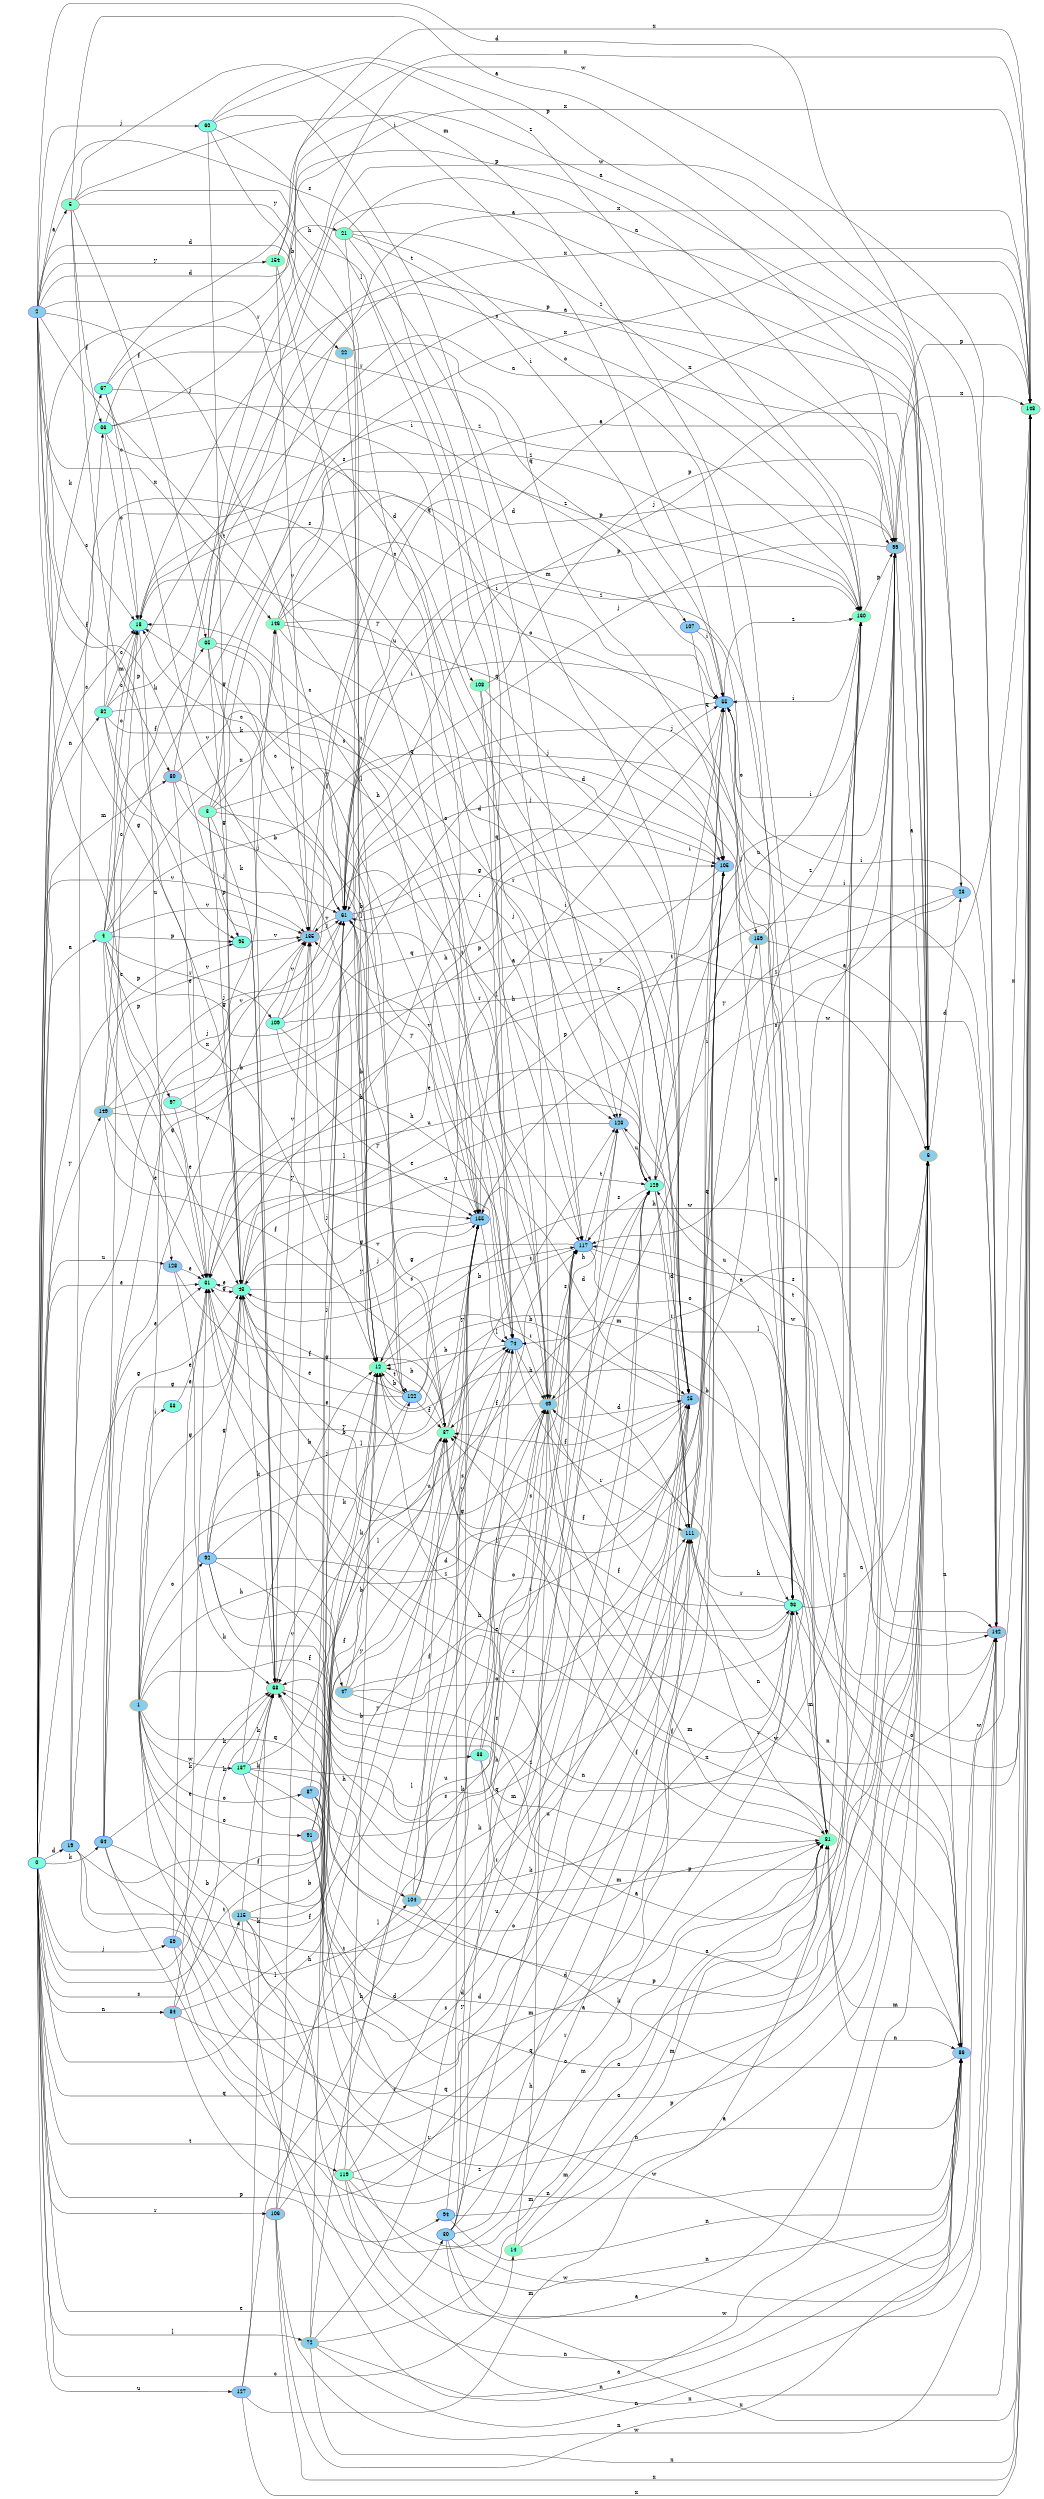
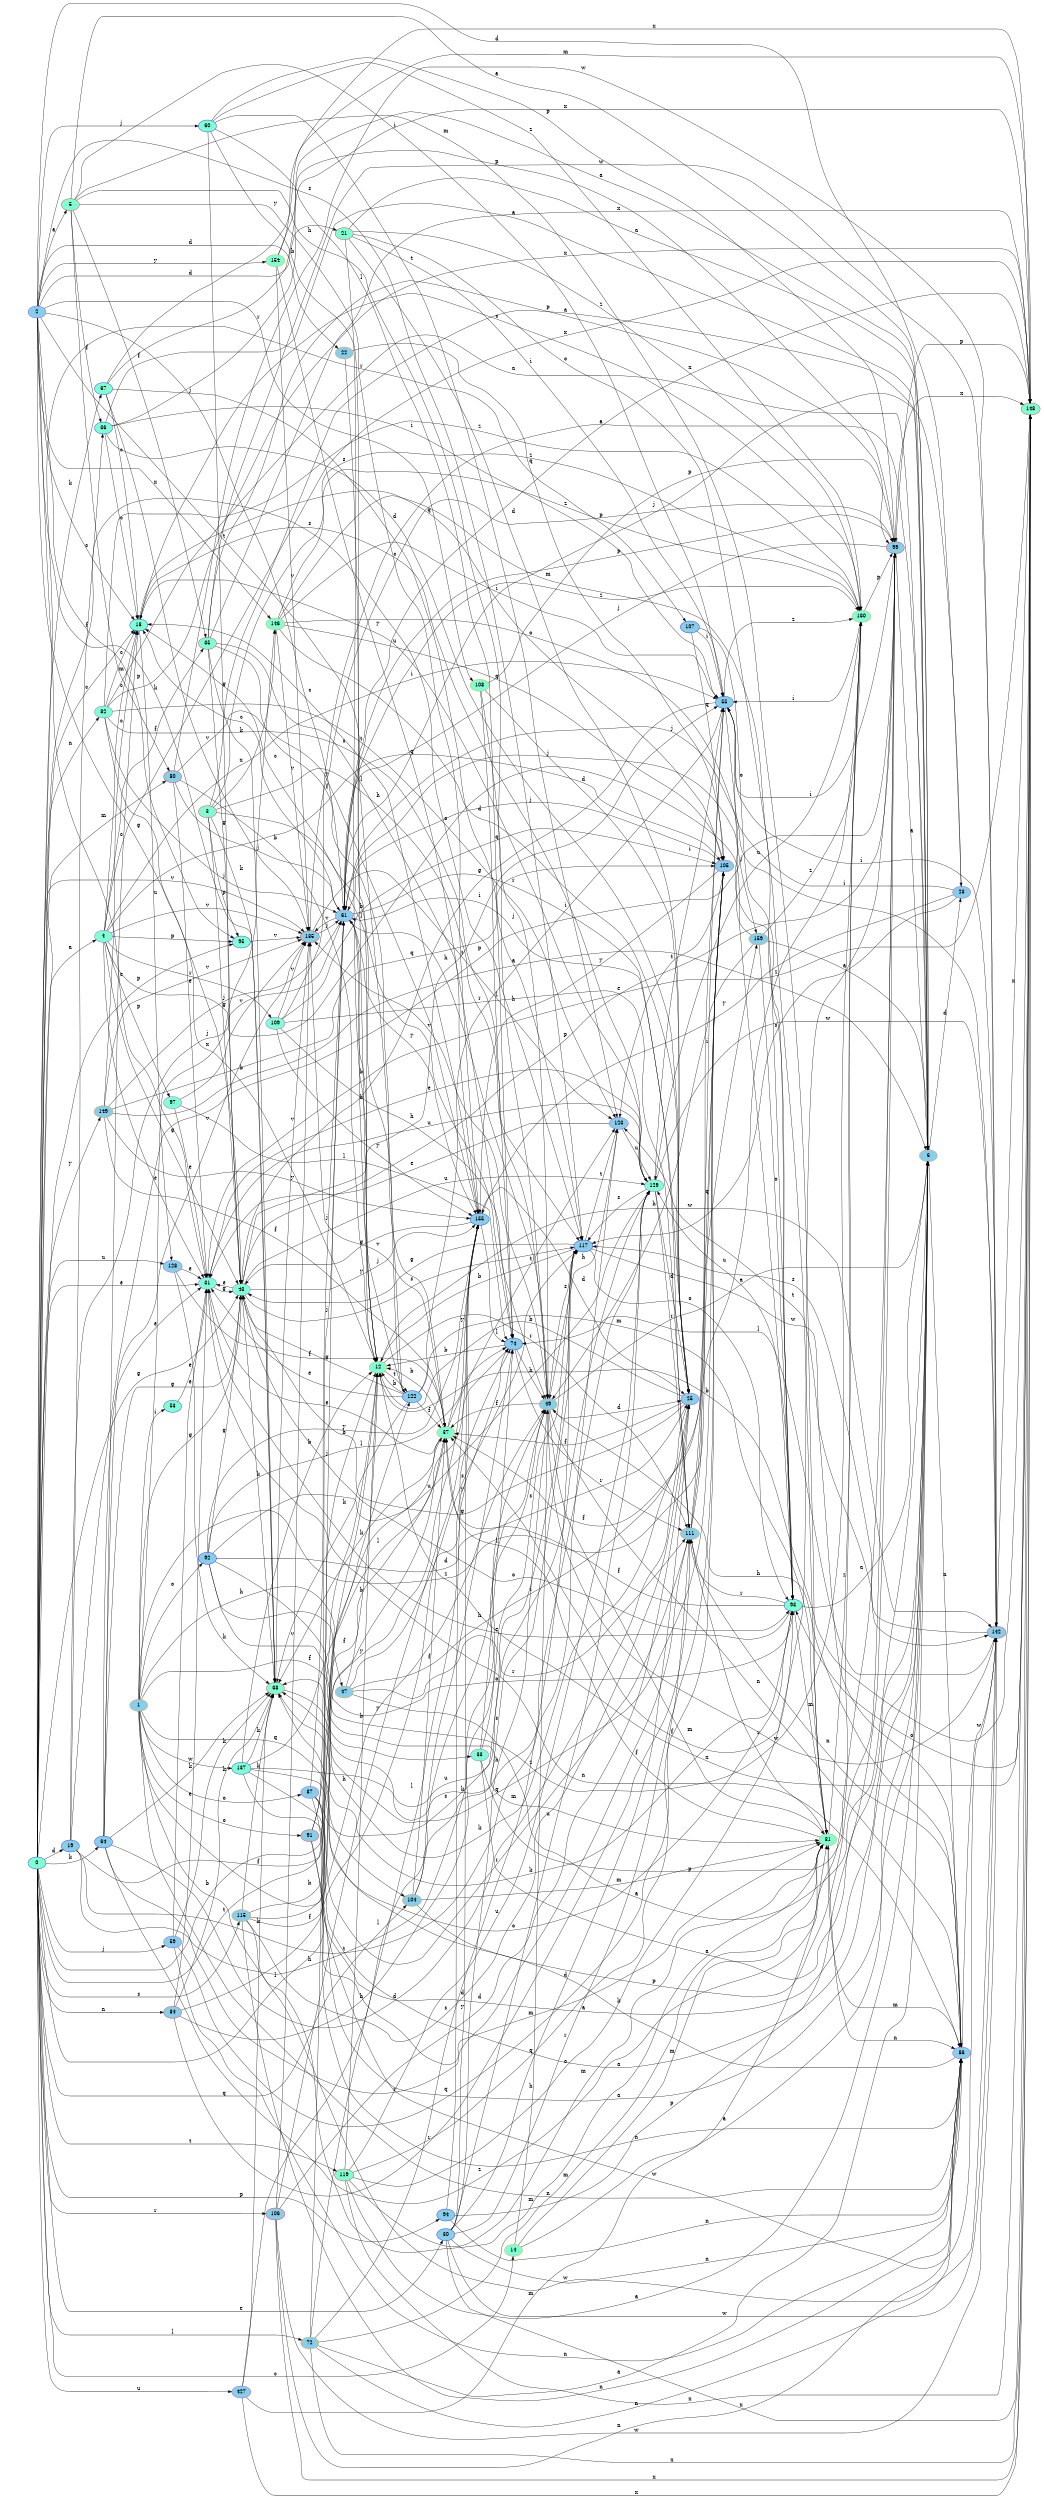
(566, 52) -> (566, 52)
(241, 2392) -> (241, 2392)
